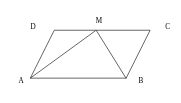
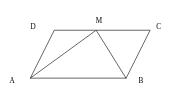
(168, 27) -> (159, 27)
(21, 81) -> (12, 81)
